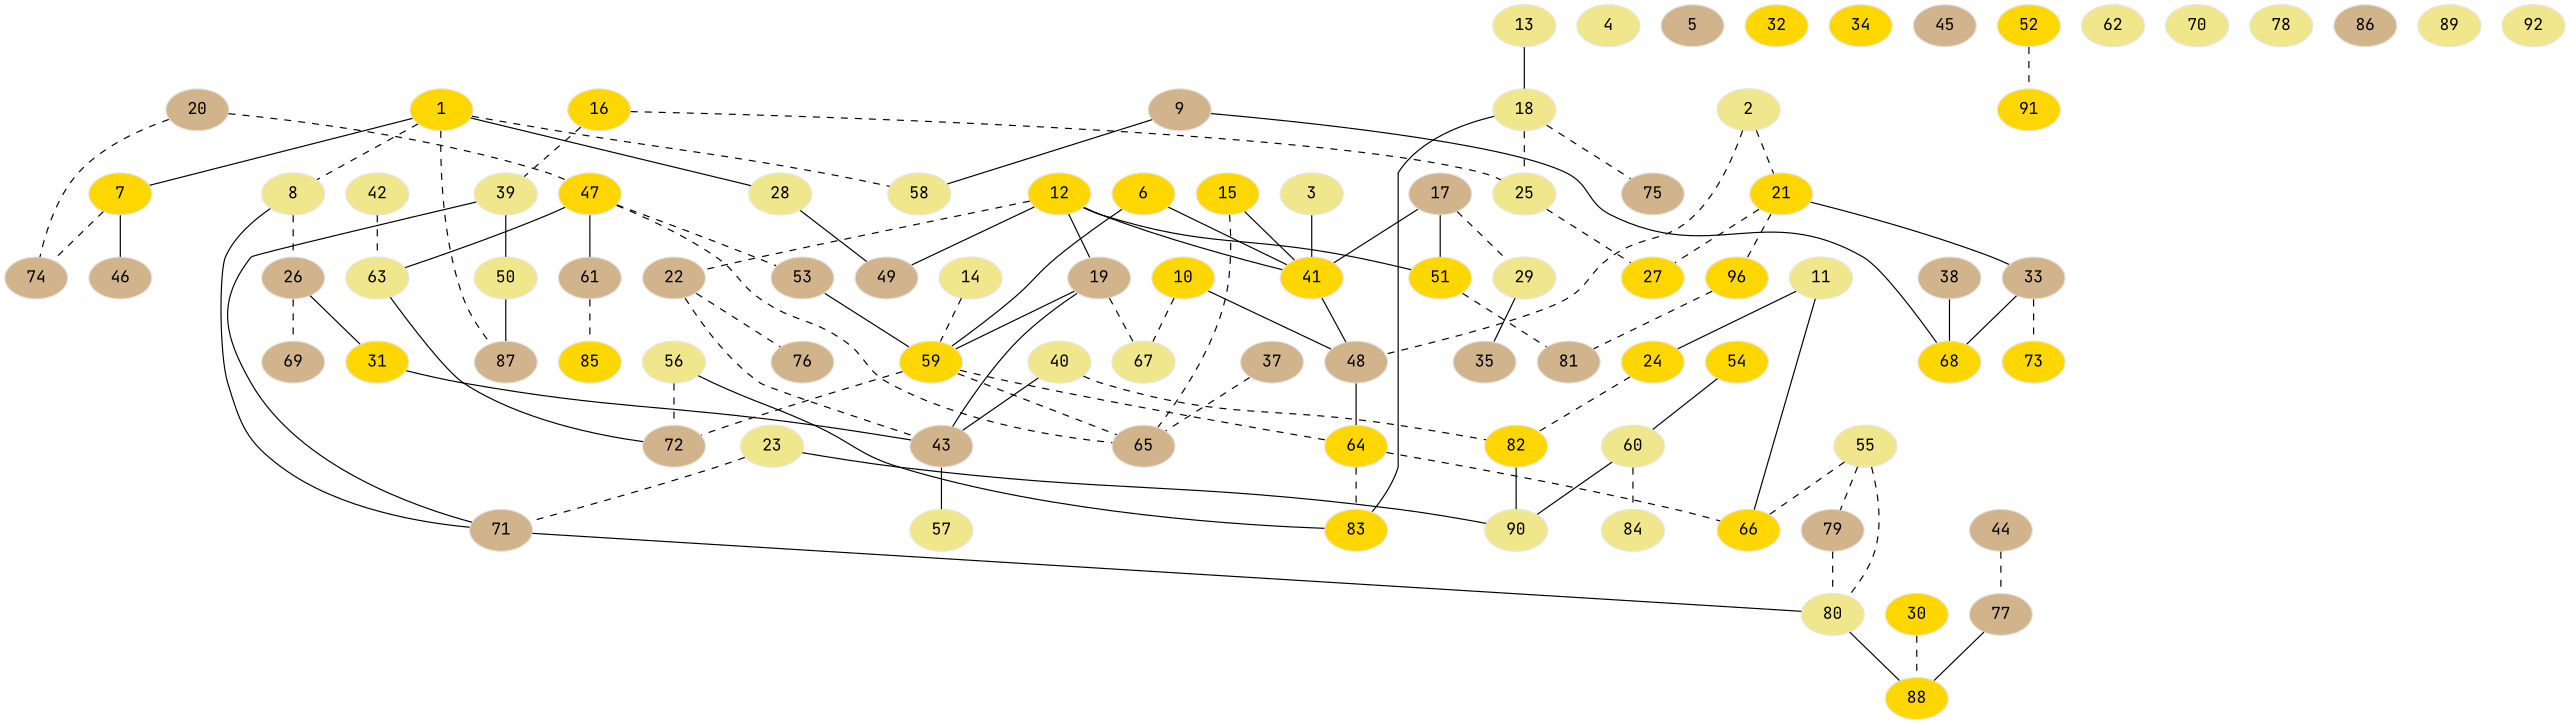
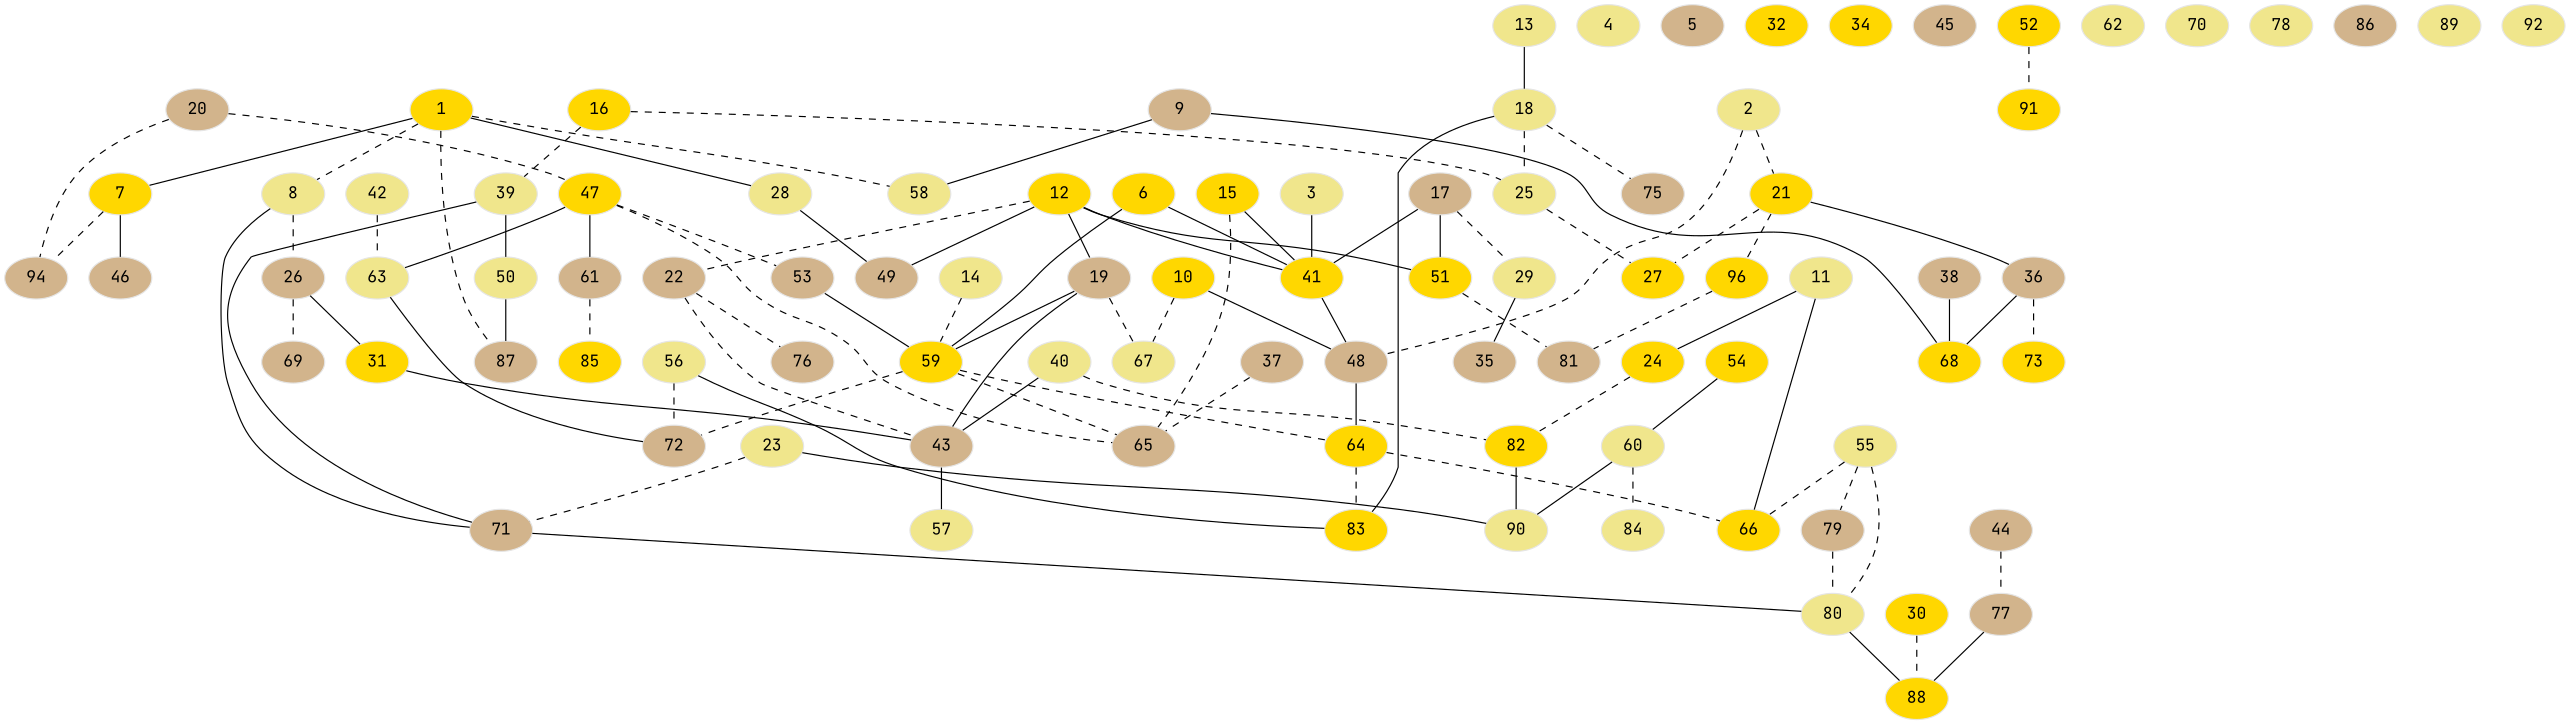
(36, 278) -> (36, 278)
(2034, 278) -> (2034, 278)
